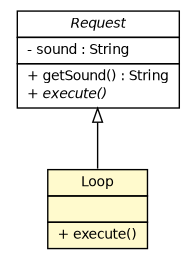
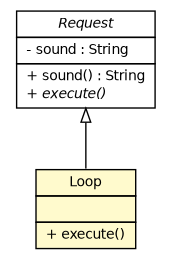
(98, 76) -> (86, 76)
